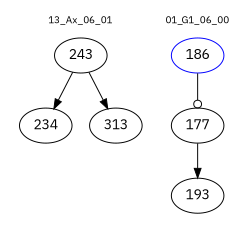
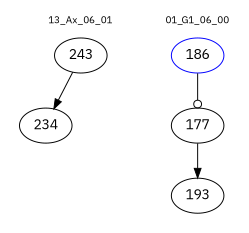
(116, 126) -> none
